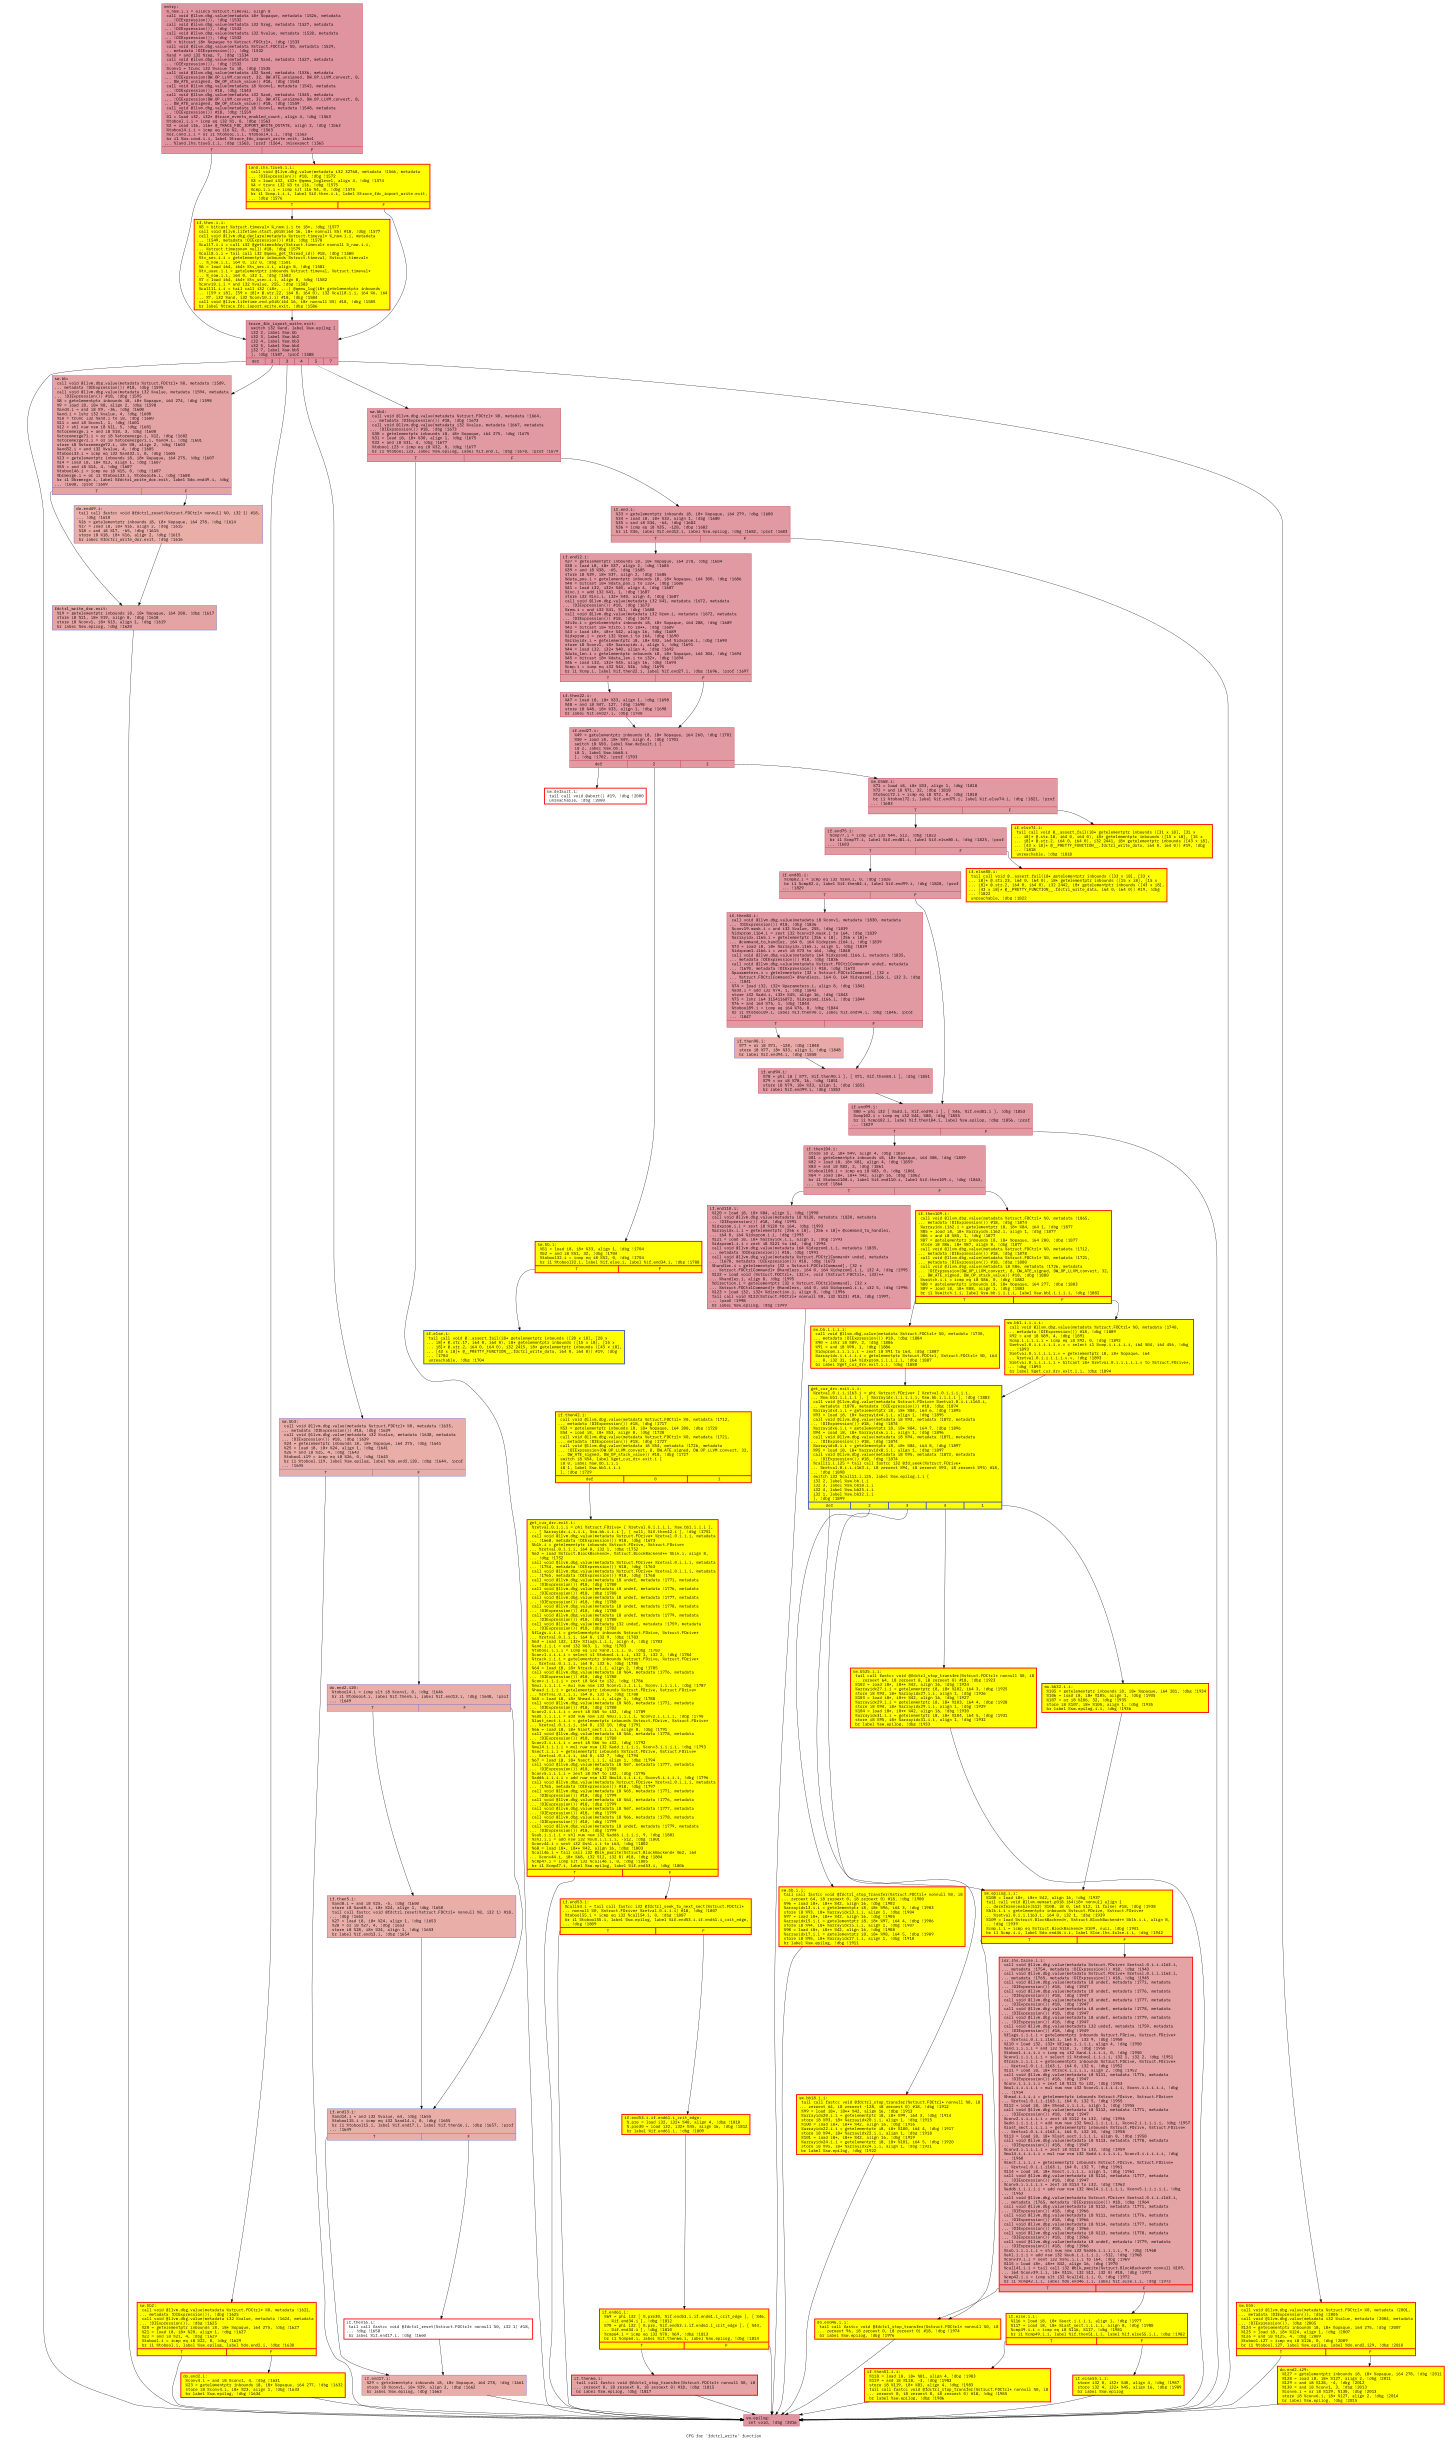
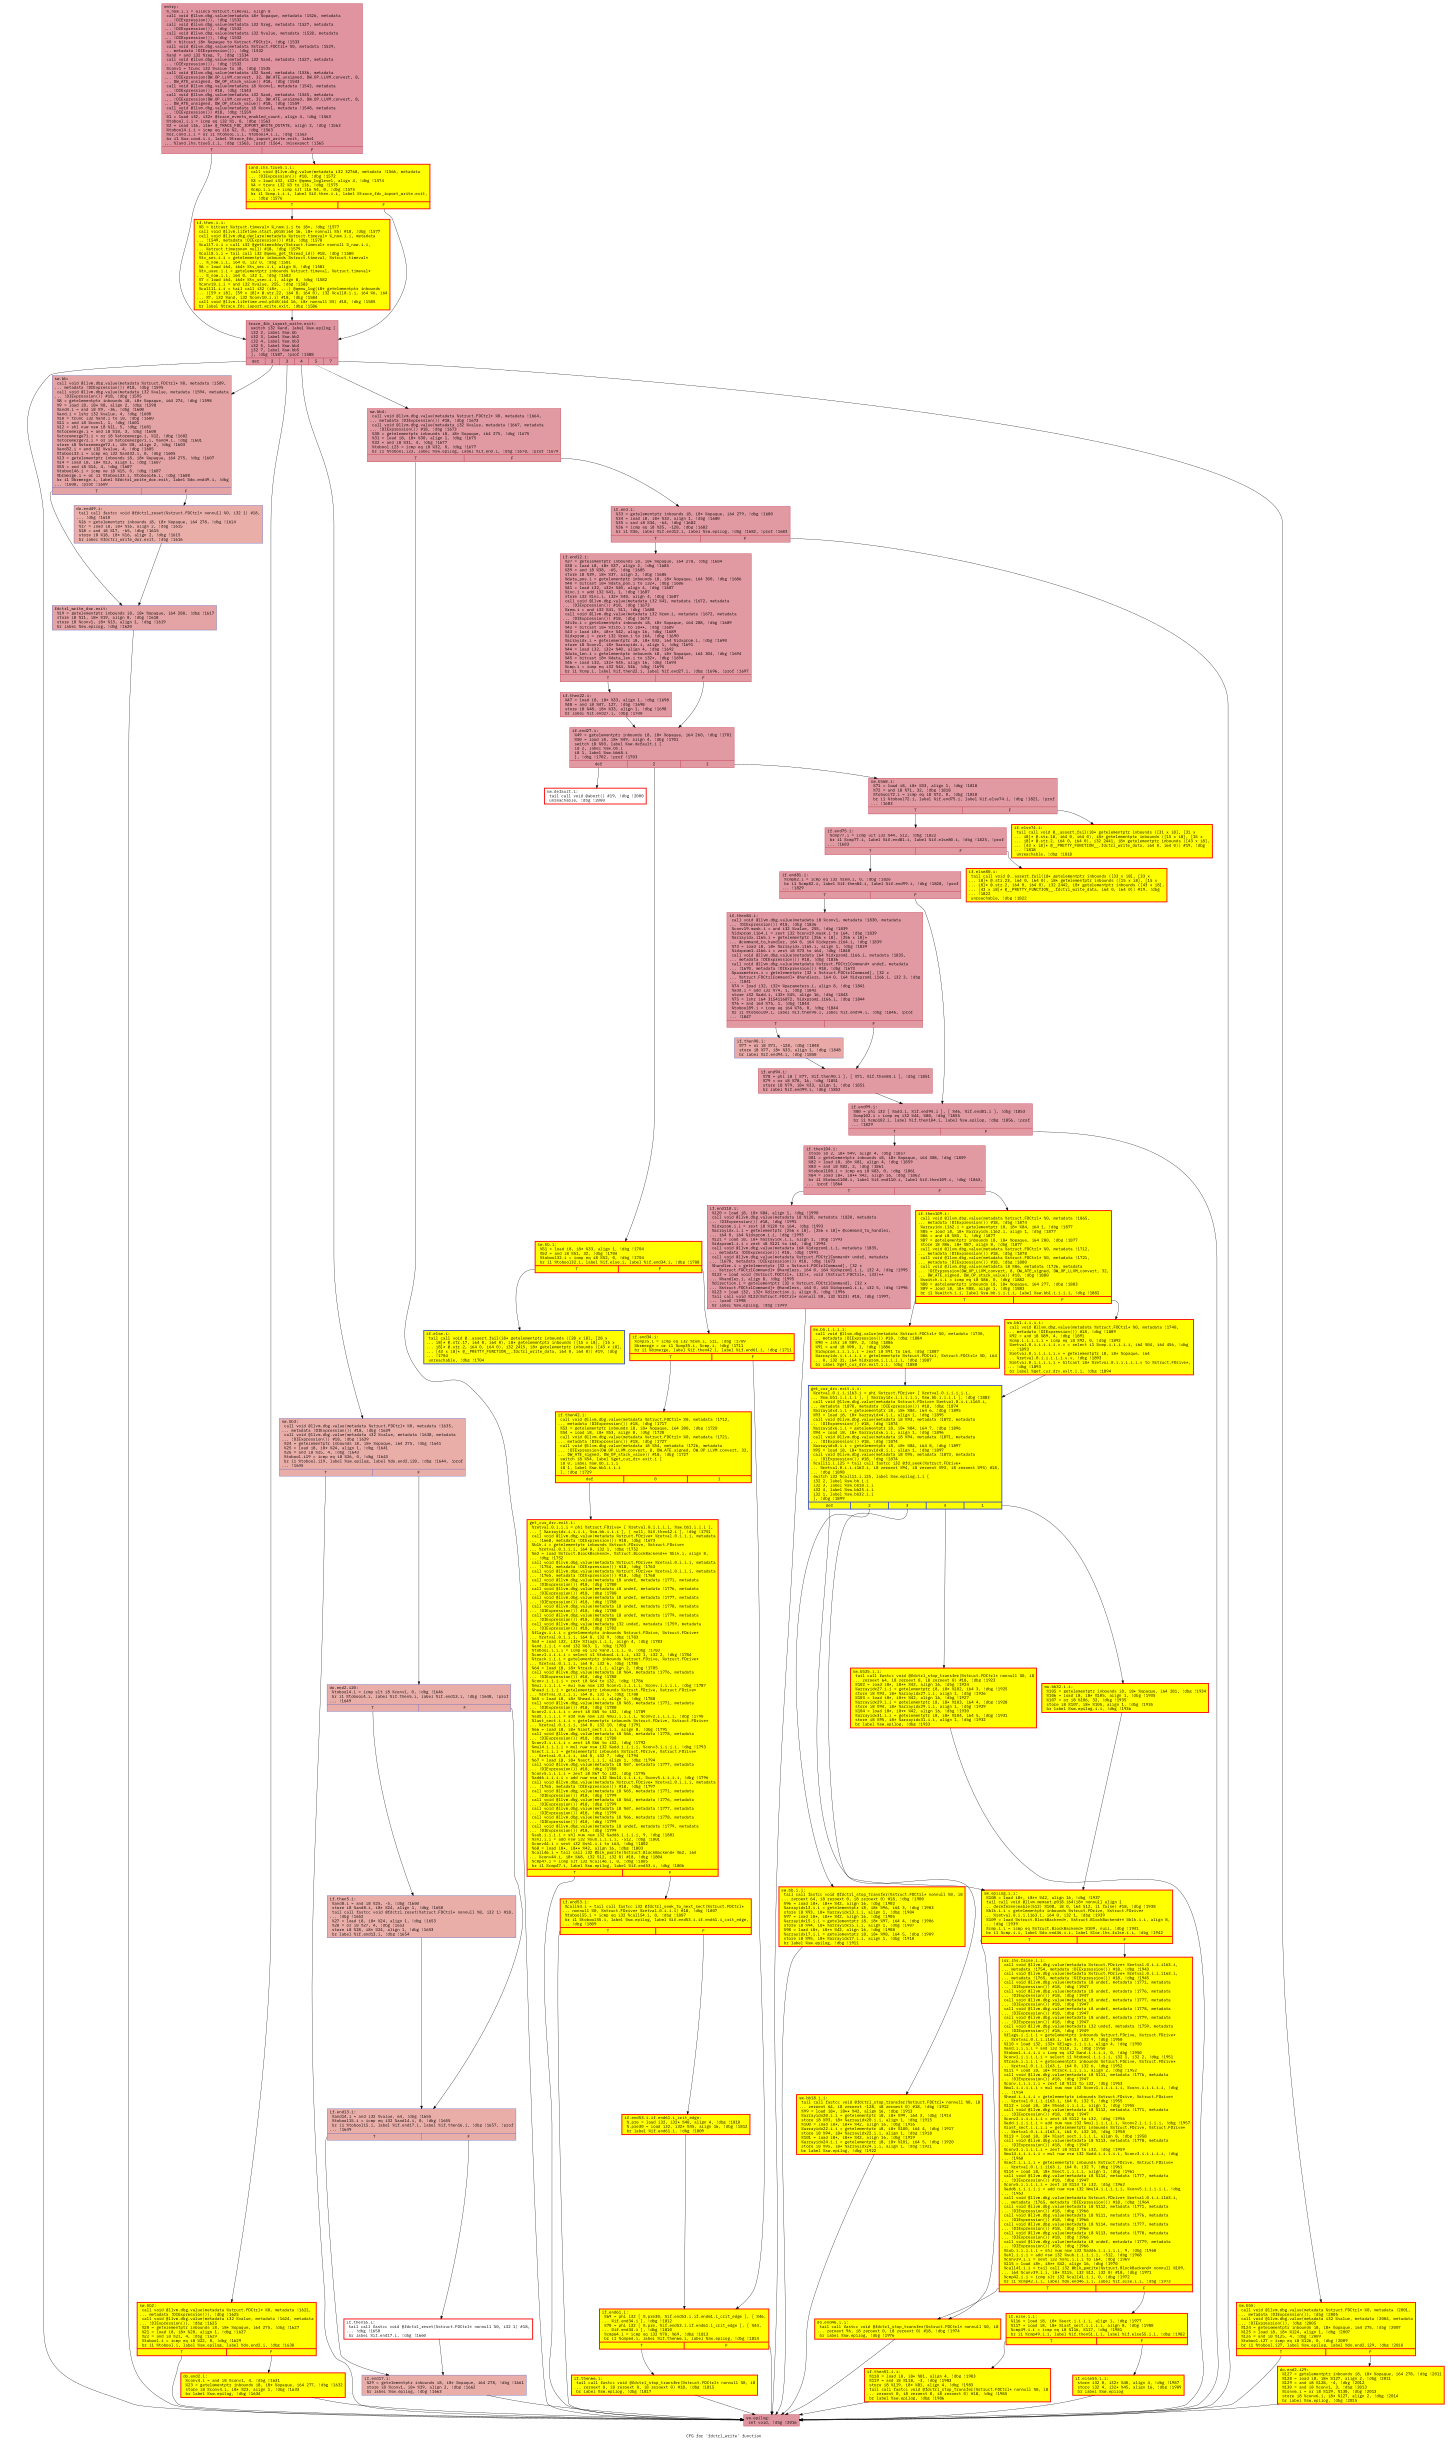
none -> (712, 1347)
(1096, 2125) -> (1096, 2125)
(665, 2385) -> (665, 2385)
